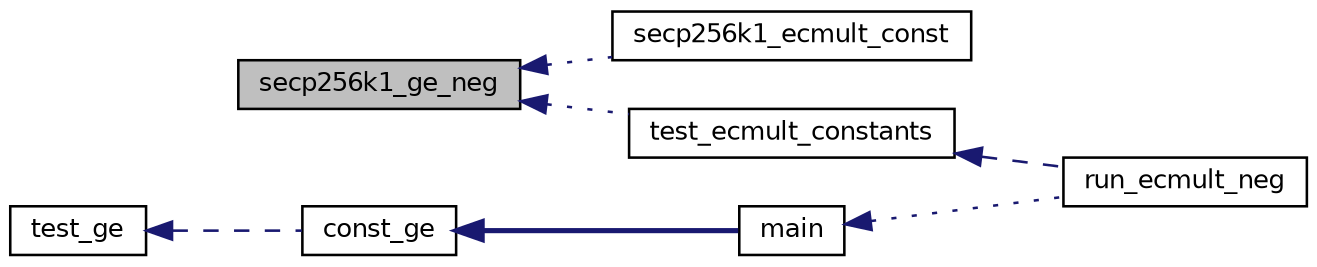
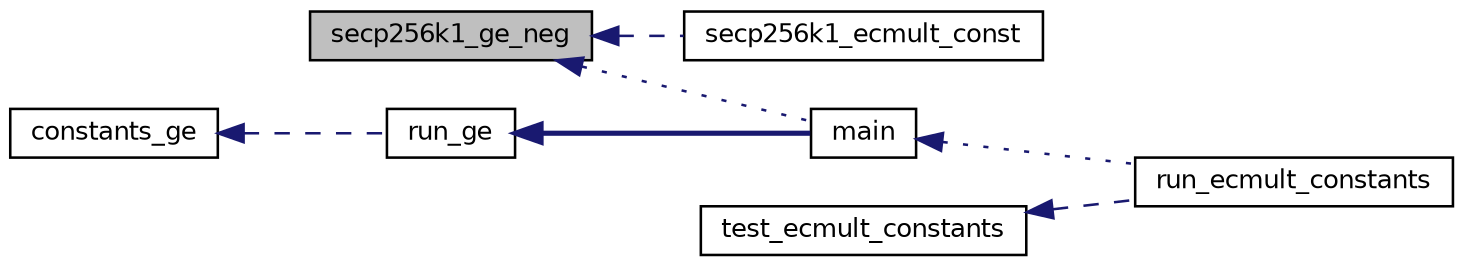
(579, 61) -> (651, 36)
(588, 109) -> (696, 94)
(1185, 182) -> (1294, 182)
(78, 231) -> (114, 133)
(379, 231) -> (451, 133)
